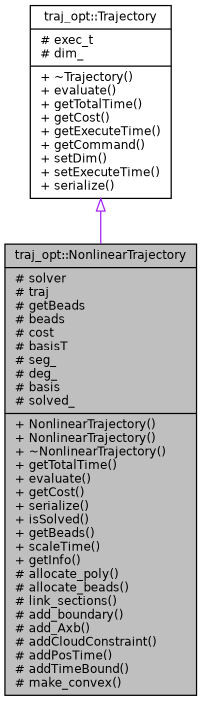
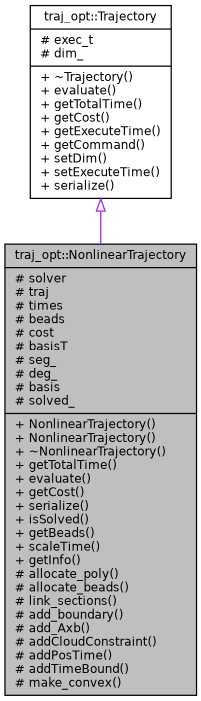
(51, 306) -> (40, 306)
